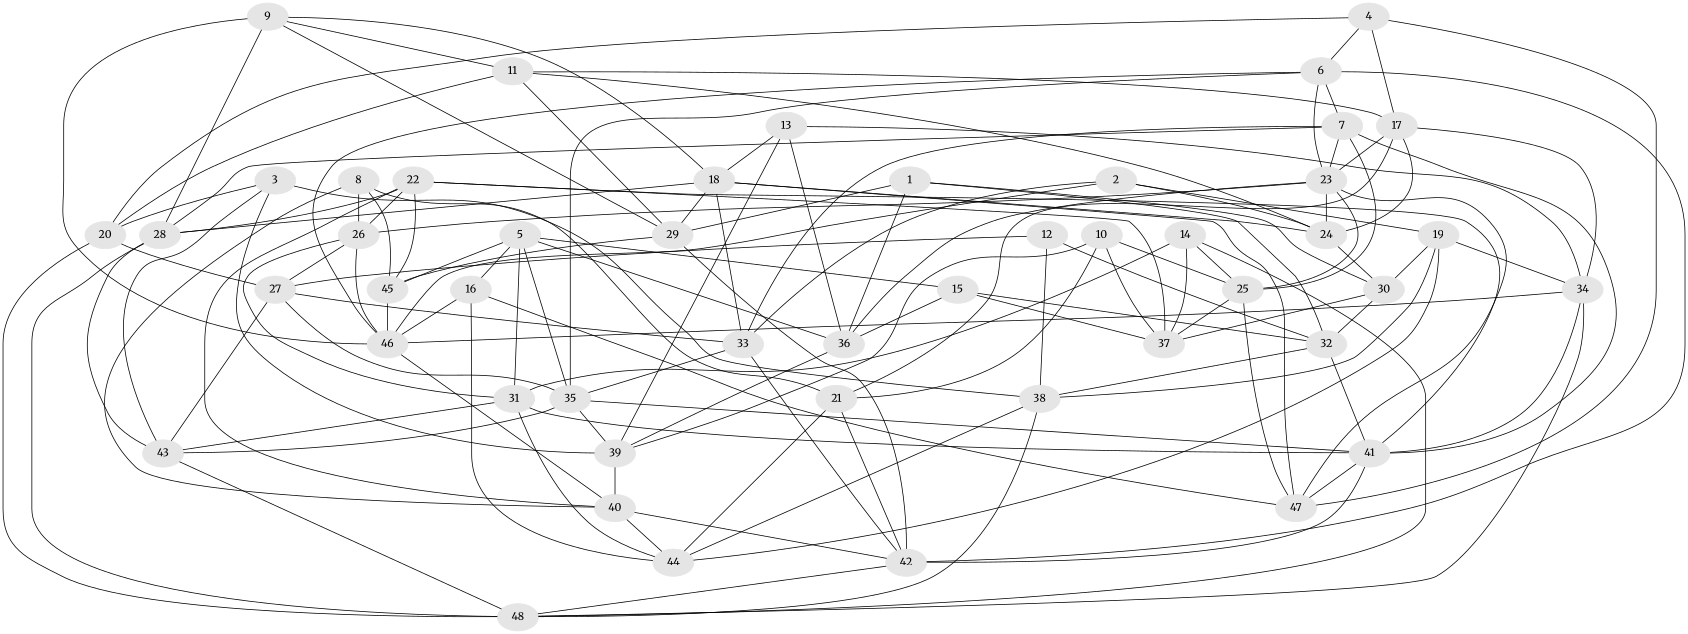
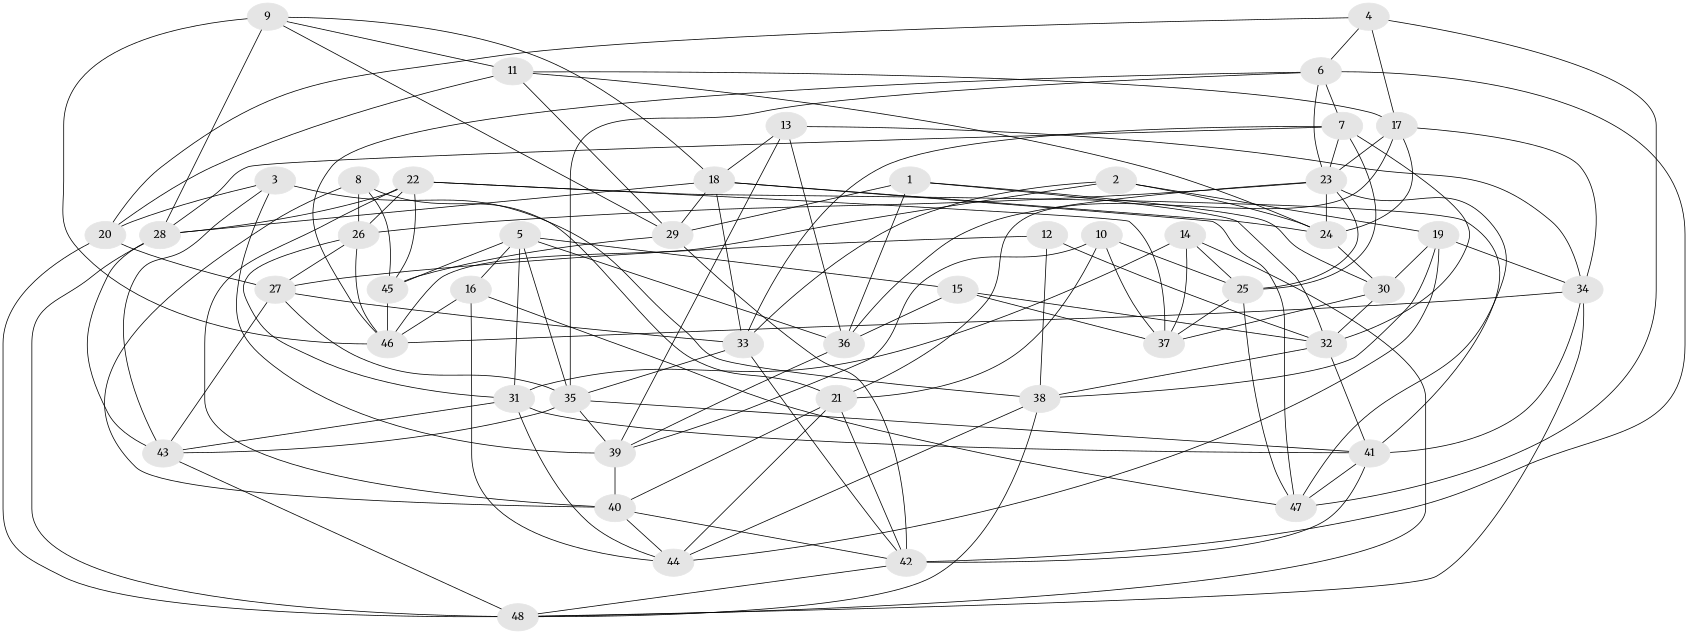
(1613, 289) -> (1470, 235)
(506, 430) -> (726, 454)
